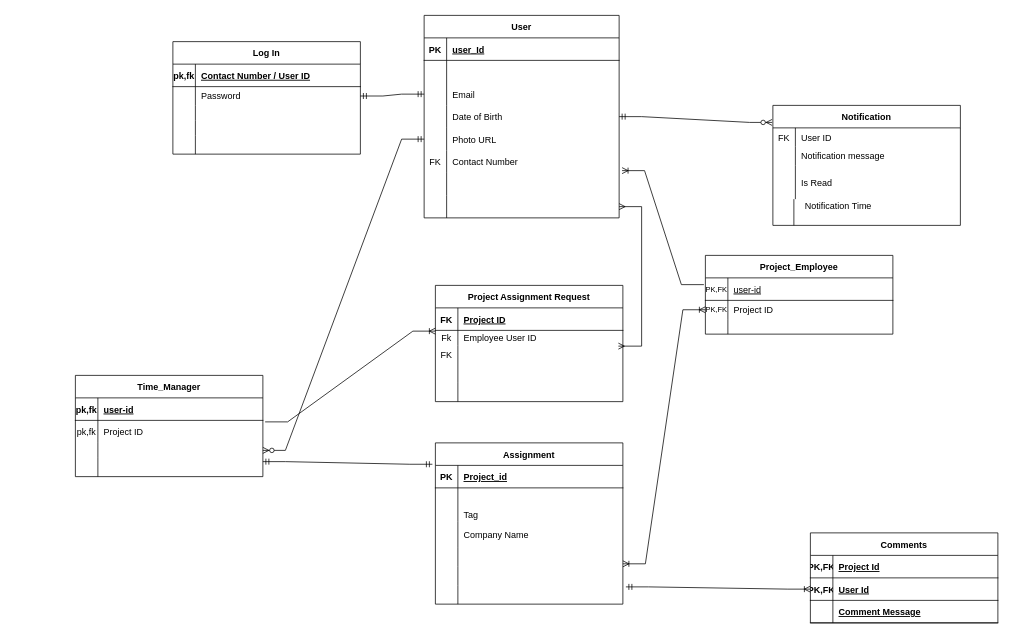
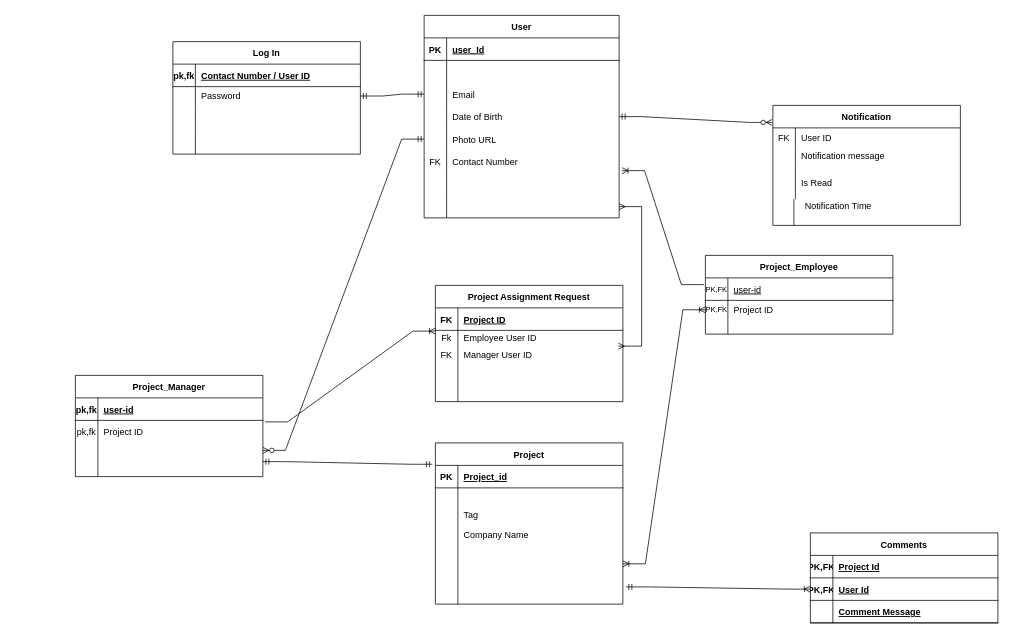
none -> (540, 355)
(169, 387) -> (169, 387)
(529, 455) -> (529, 455)
